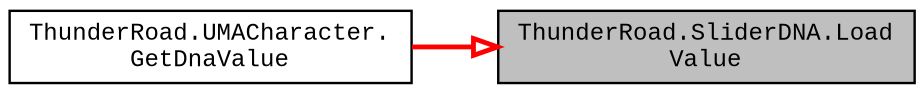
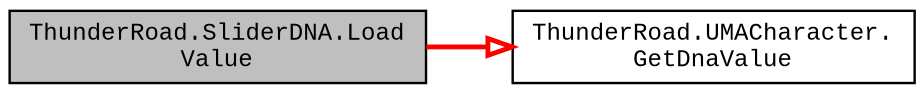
(442, 47) -> (457, 47)
